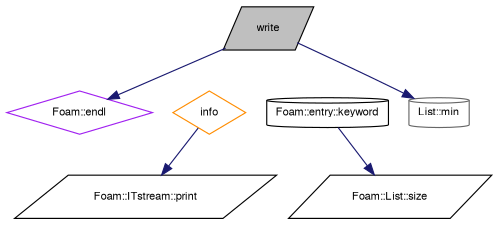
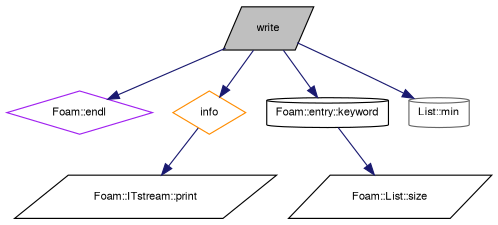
none -> (240, 69)
none -> (297, 69)
